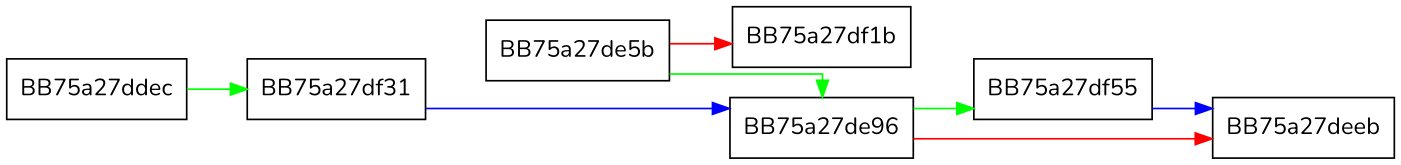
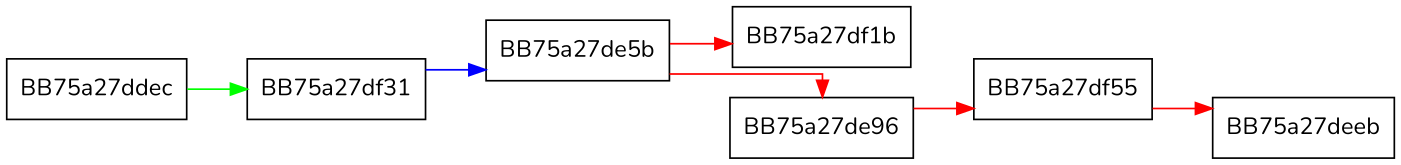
(749, 74) -> (749, 74)
(569, 108) -> (447, 70)
(935, 108) -> (935, 108)
(1174, 108) -> (1174, 108)
(1054, 139) -> none
